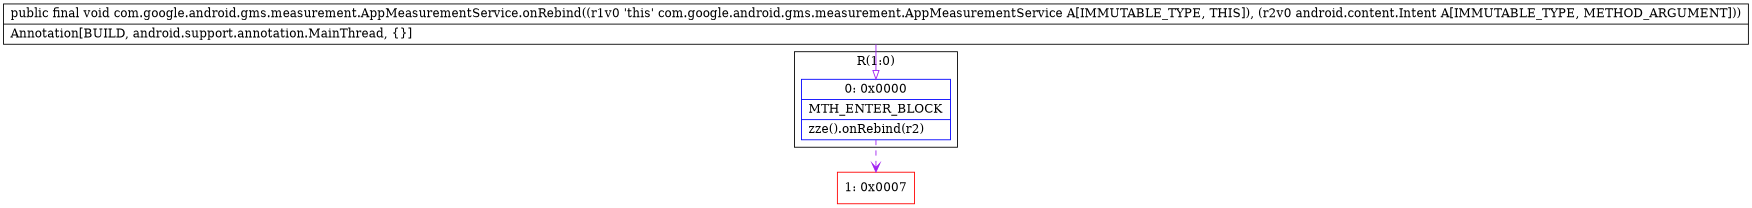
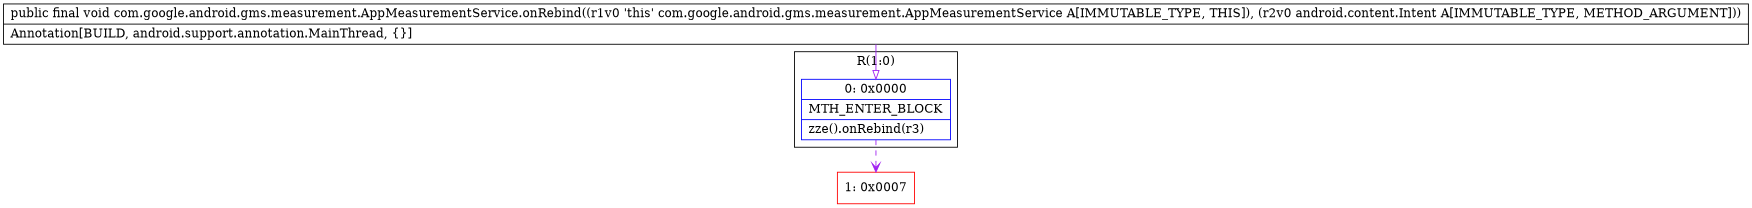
(867, 129) -> (867, 129)
